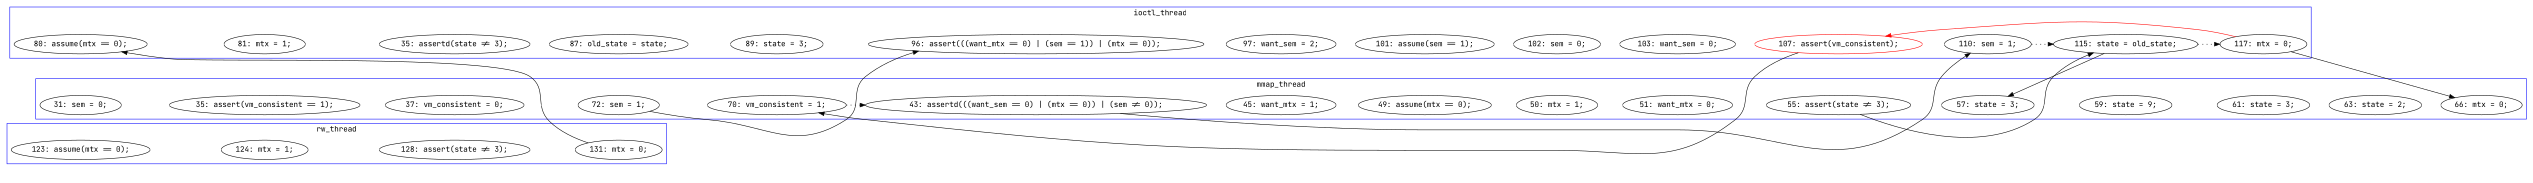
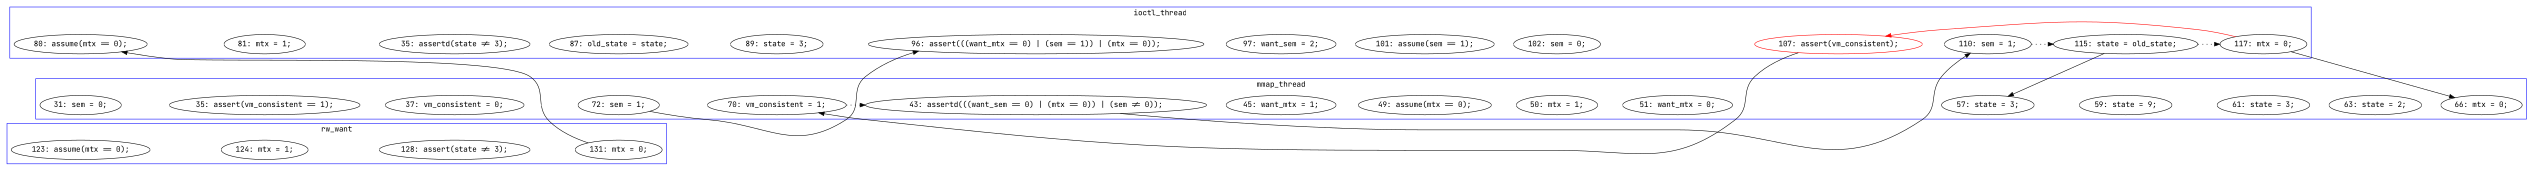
(1678, 44) -> none
(1839, 105) -> none
(337, 130) -> (337, 130)
